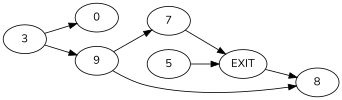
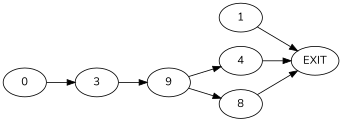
(169, 21) -> (241, 61)
(57, 30) -> (57, 82)
(169, 64) -> (241, 18)
(277, 72) -> (274, 85)
